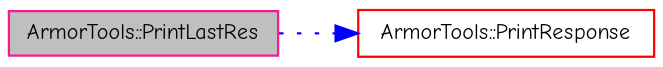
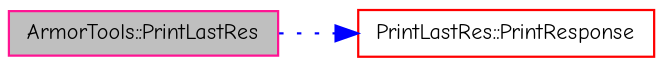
(506, 33) -> (506, 33)
